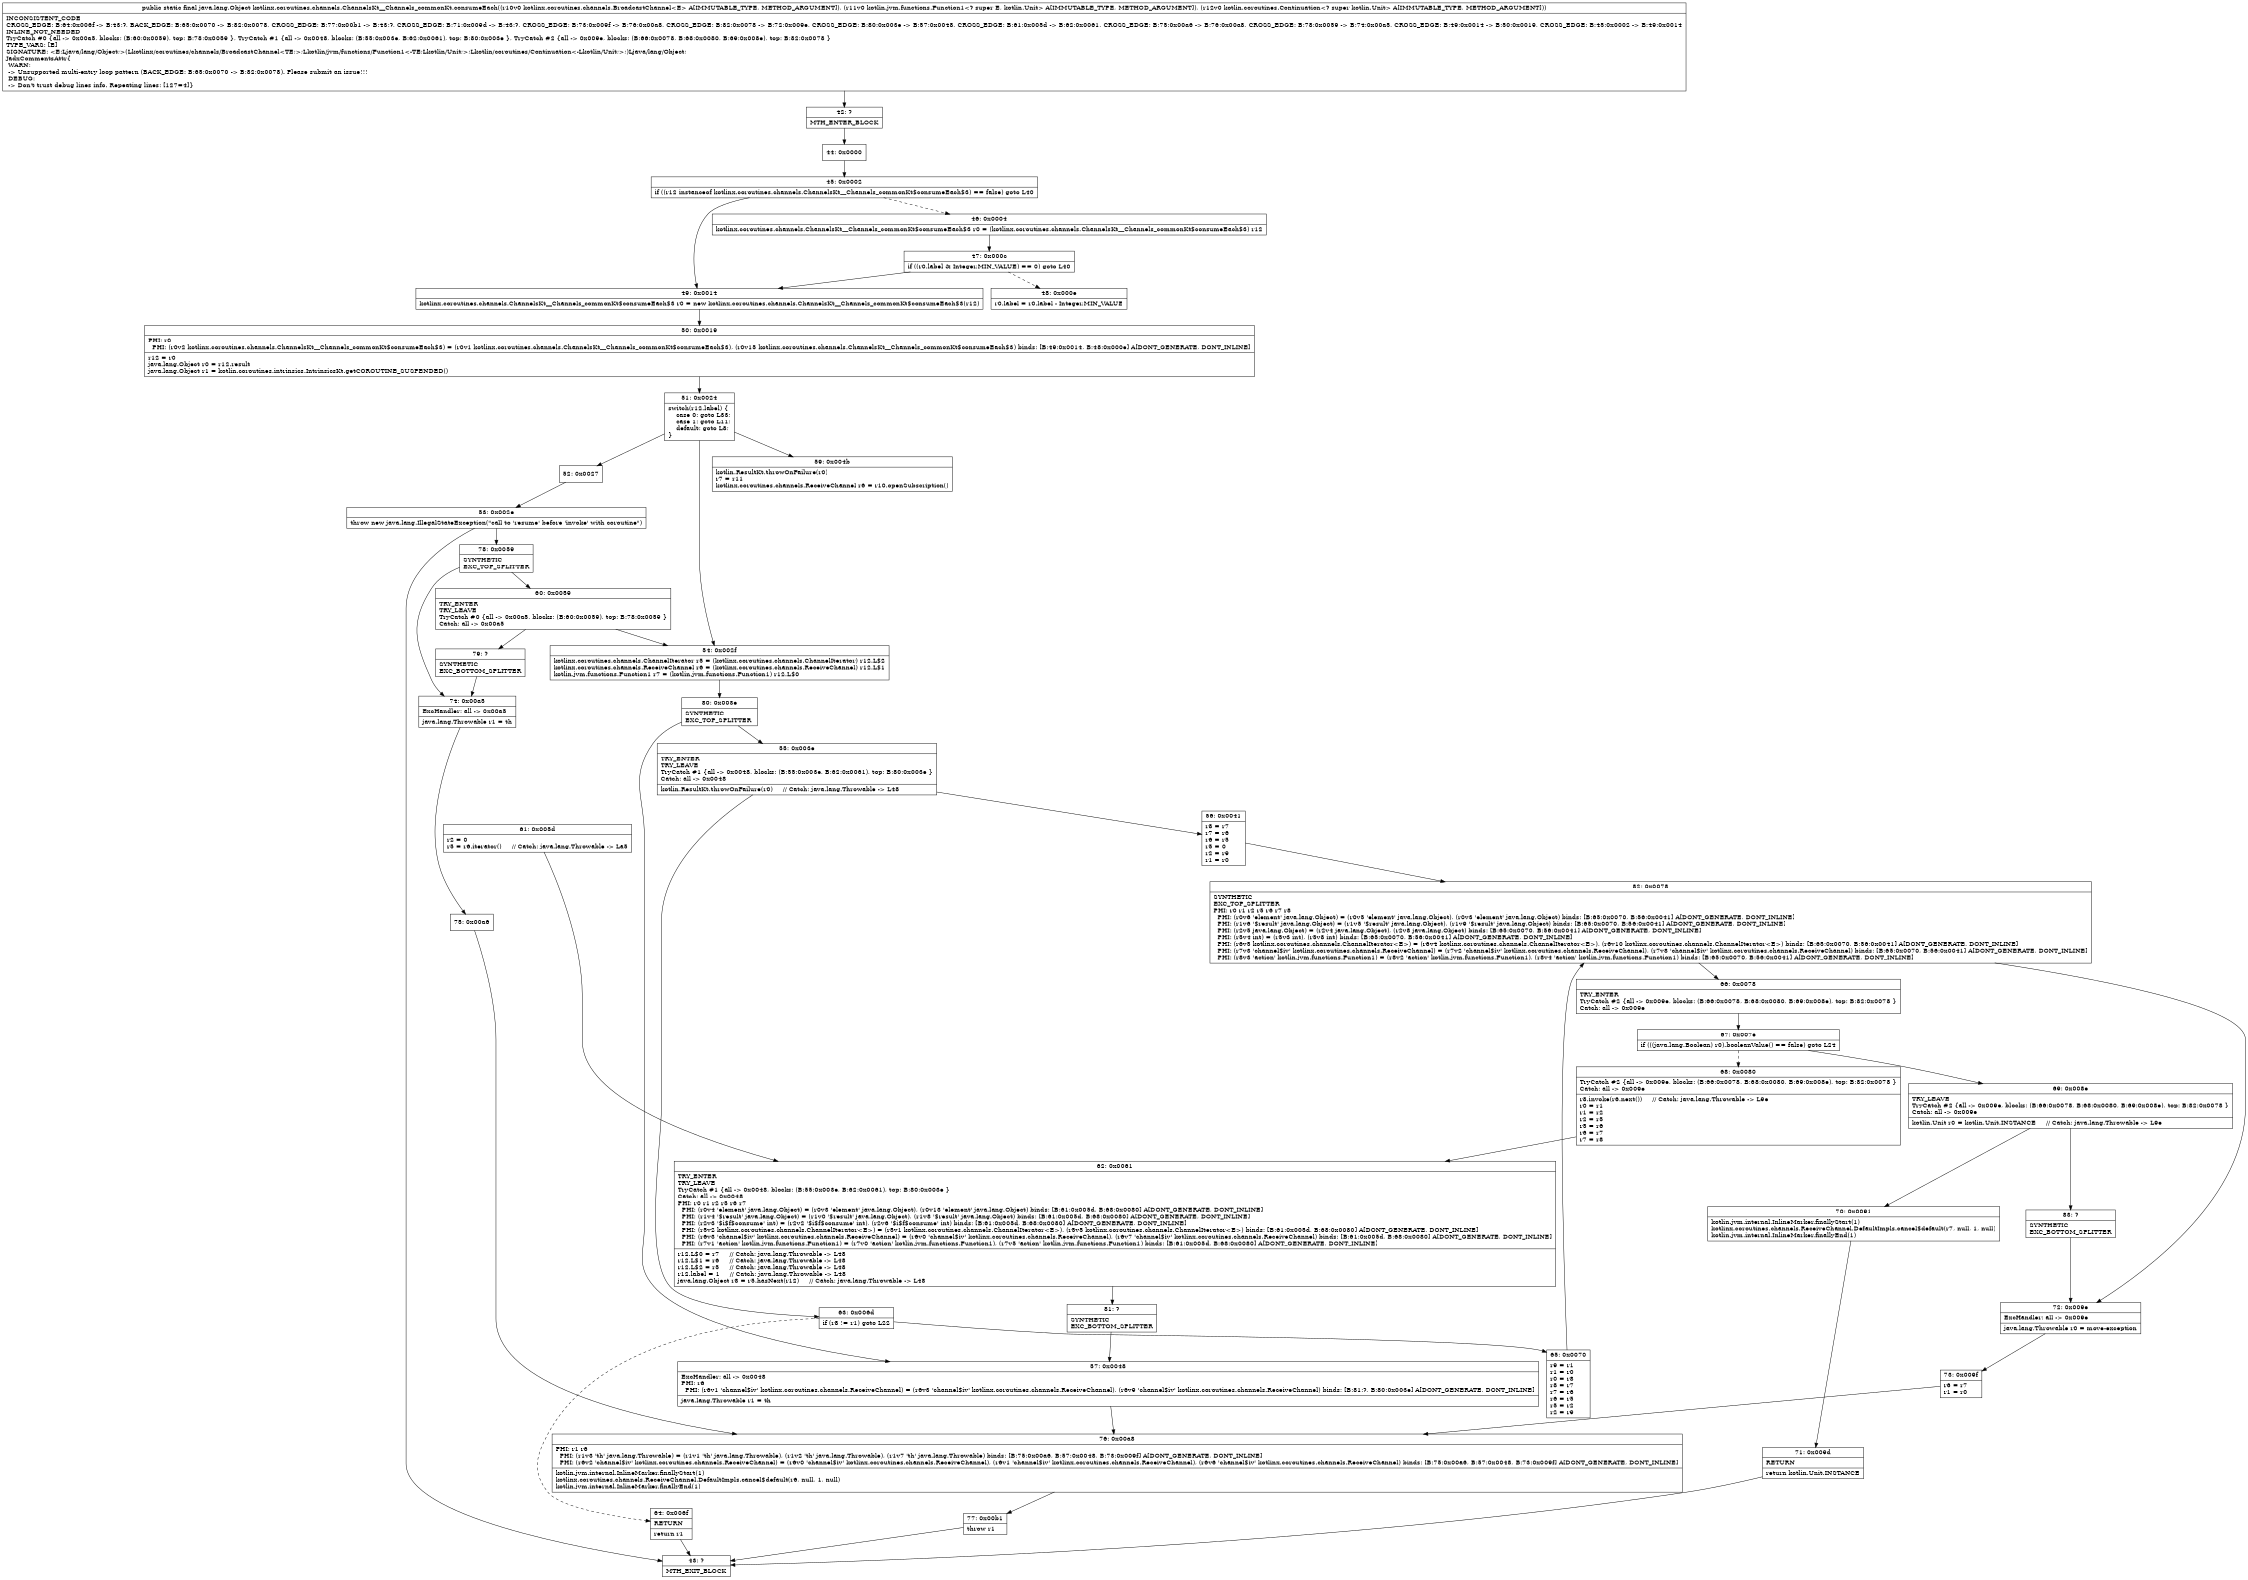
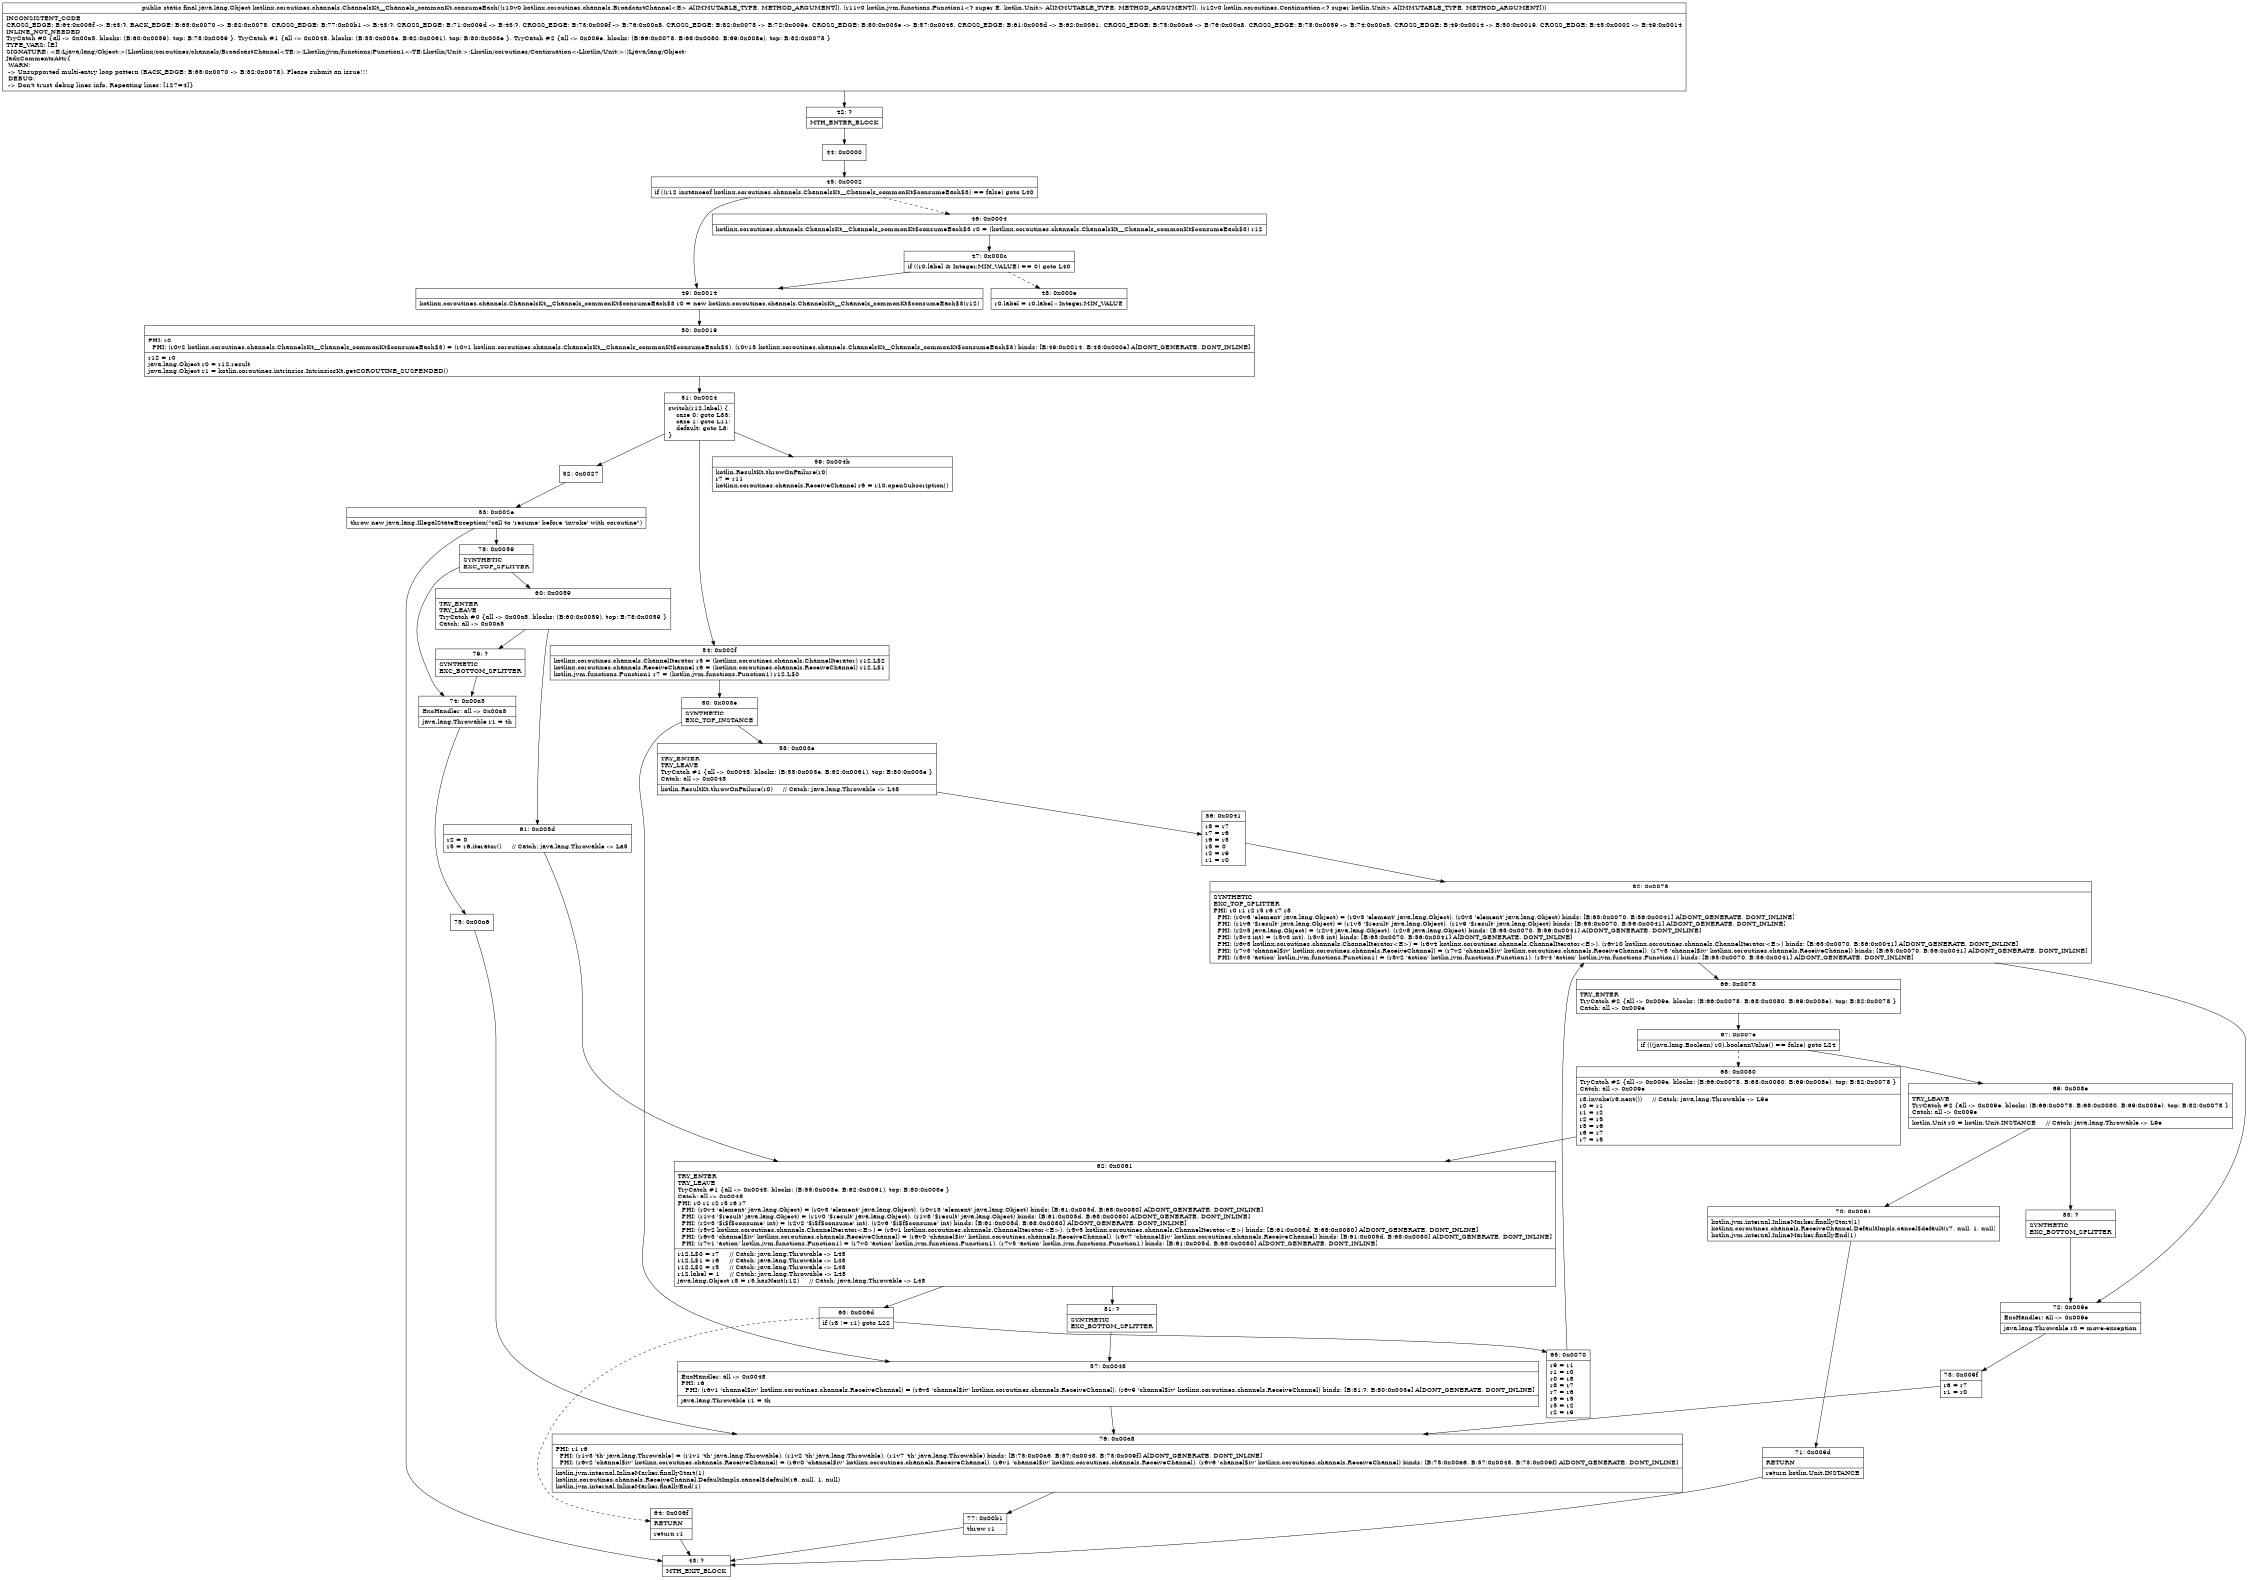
(640, 637) -> (540, 725)
(718, 720) -> (720, 720)
(661, 1099) -> (916, 1296)
